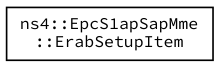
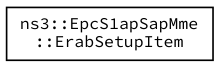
(110, 34) -> (110, 34)
